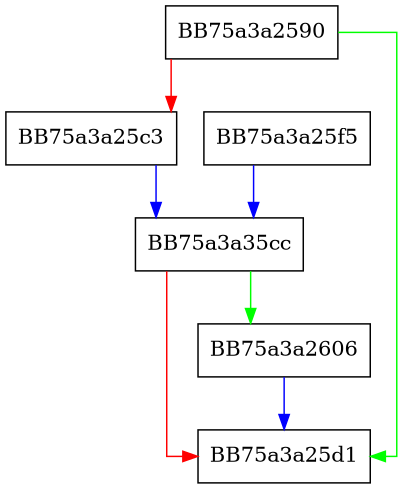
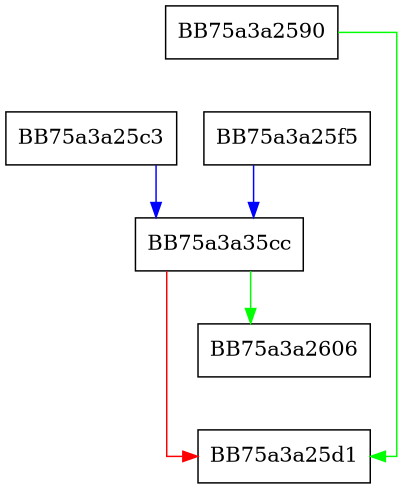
(171, 78) -> none
(284, 396) -> none
